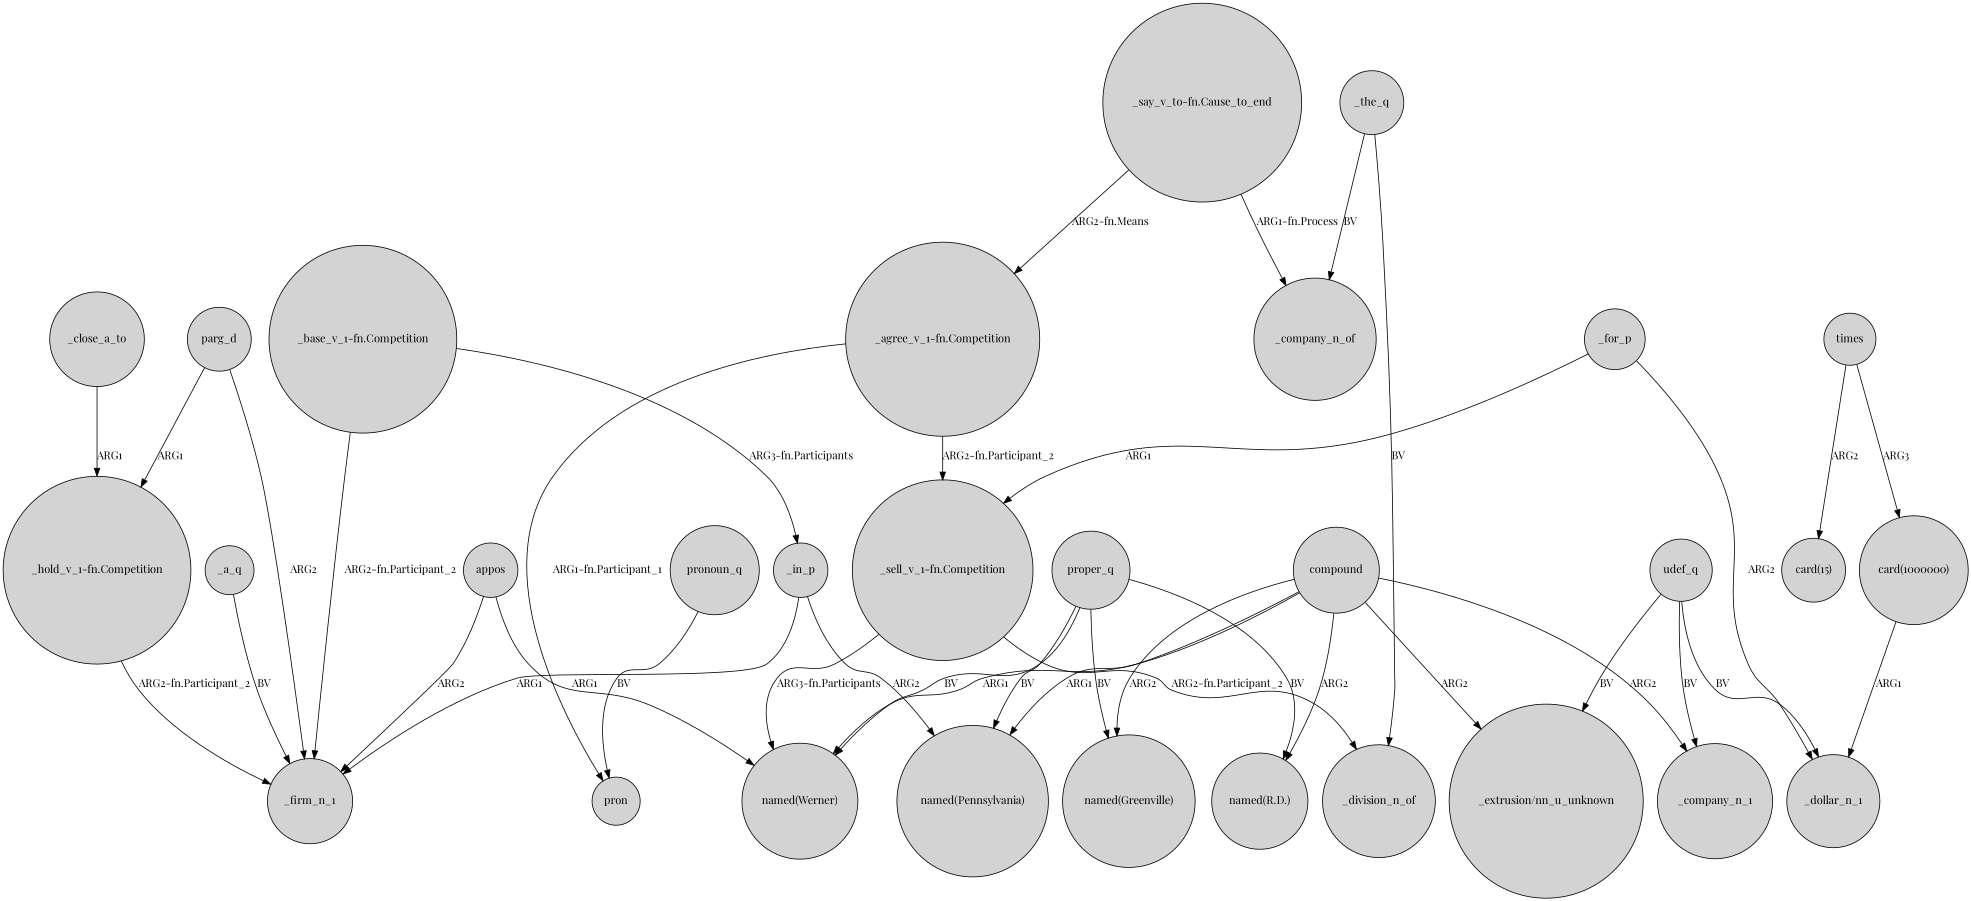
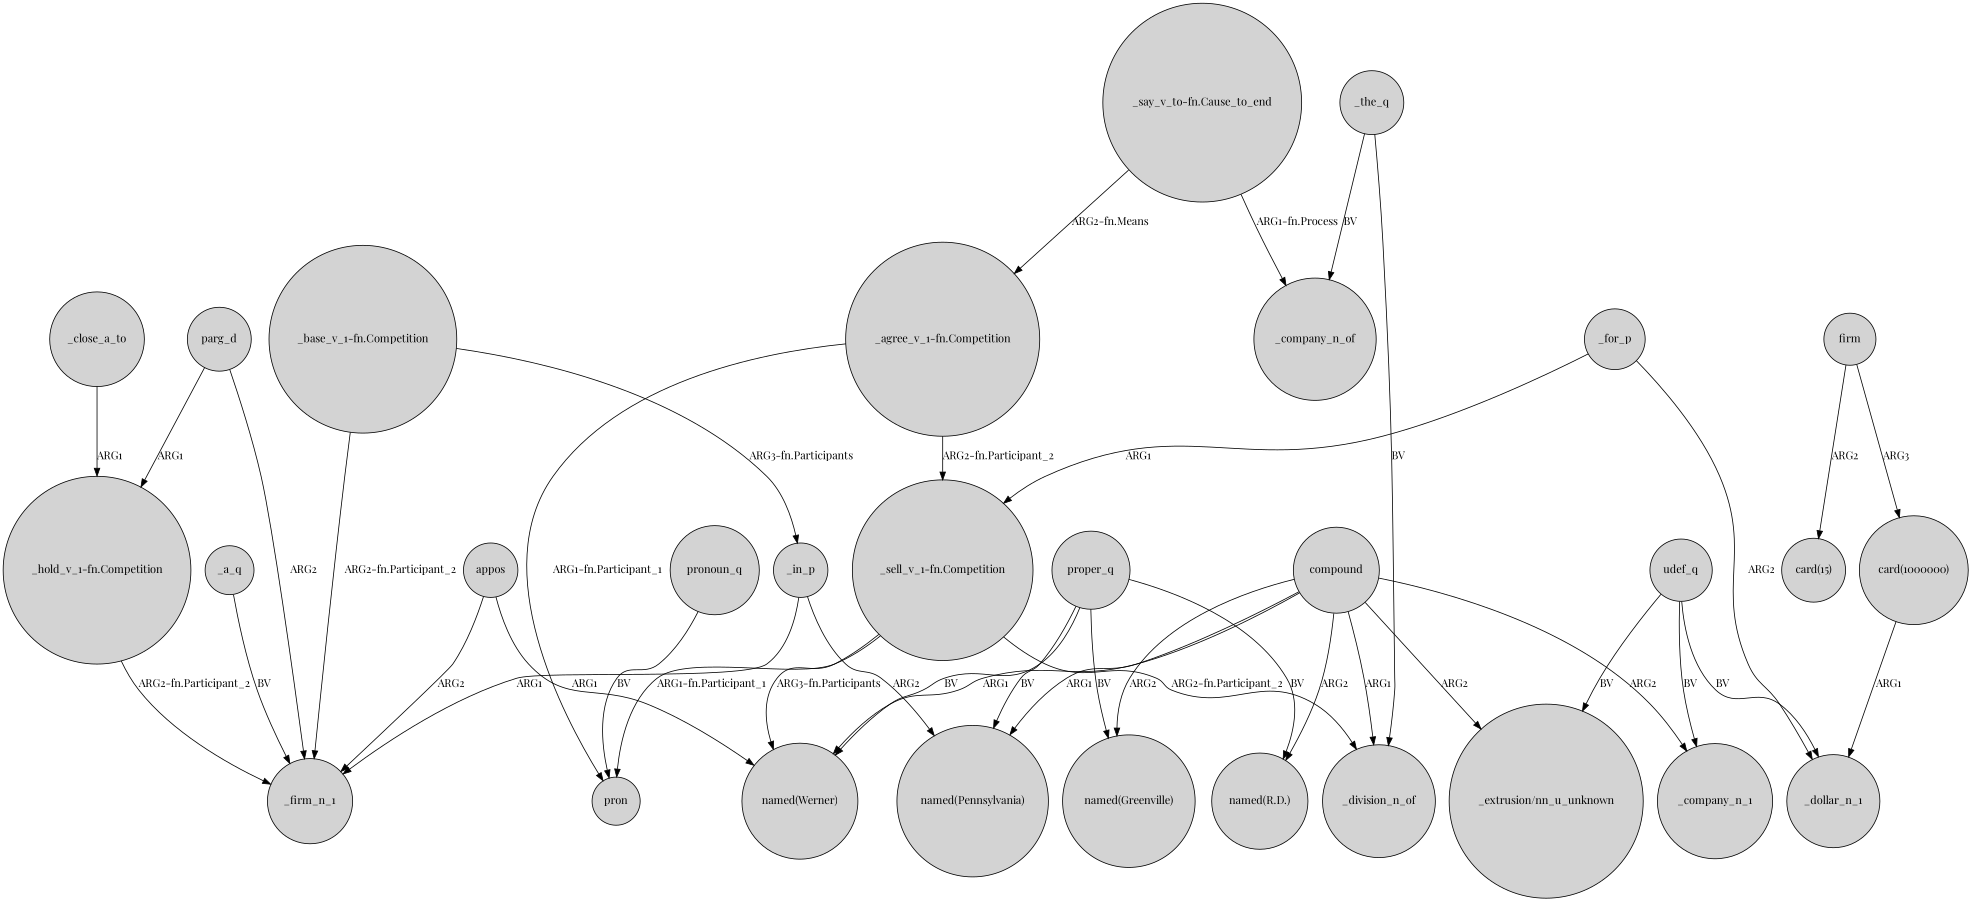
(1850, 339) -> (1850, 339)
none -> (721, 667)
none -> (1363, 674)
